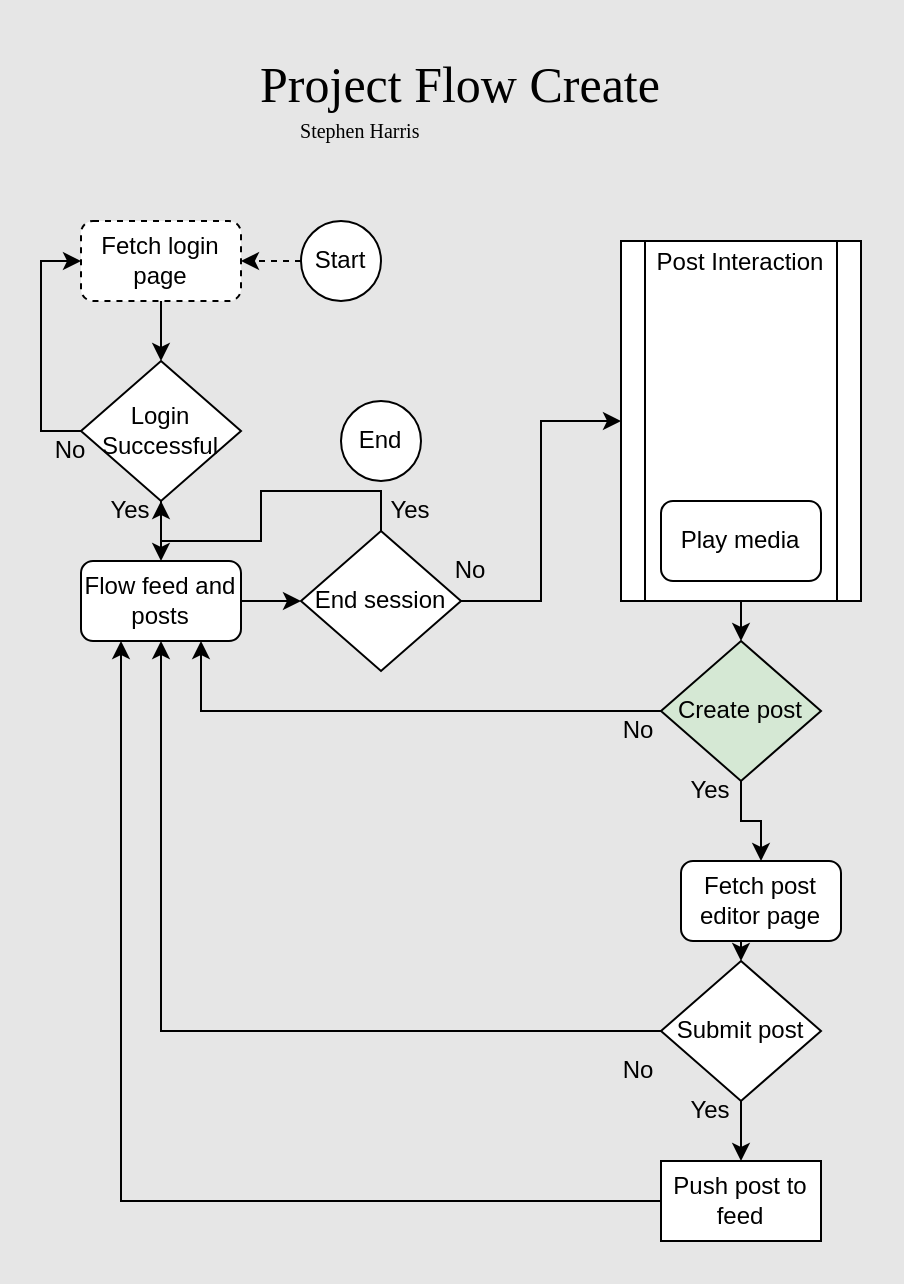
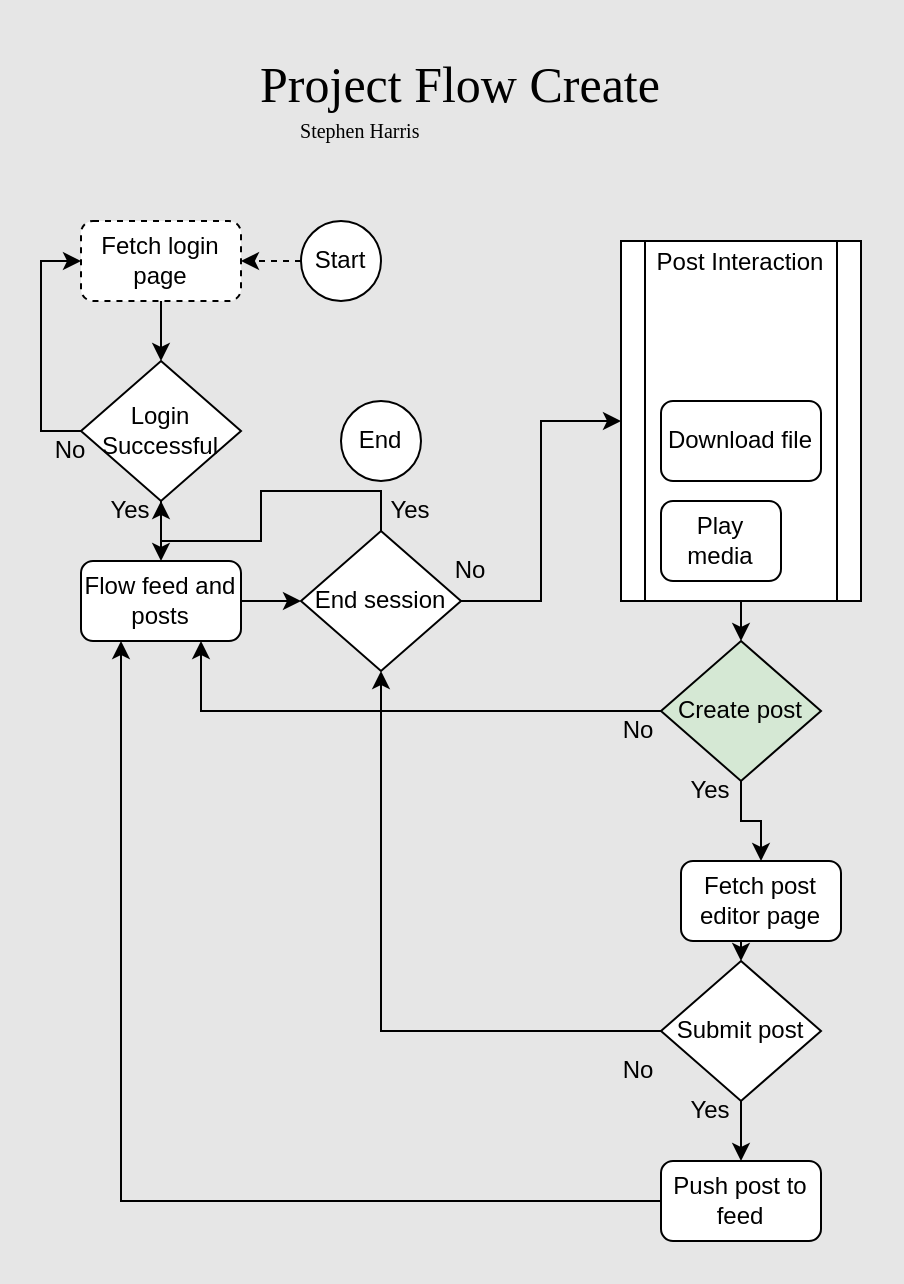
none -> (741, 441)
(741, 541) -> (721, 541)
(161, 954) -> (381, 859)
(741, 1201) -> (741, 1201)
